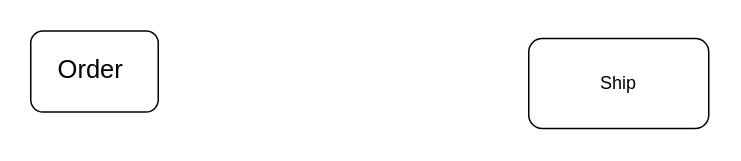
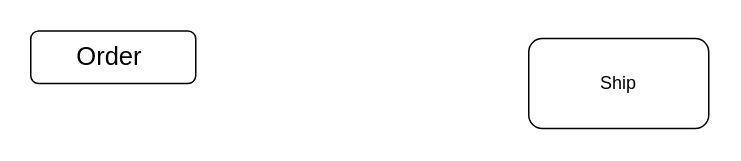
(95, 71) -> (113, 57)
